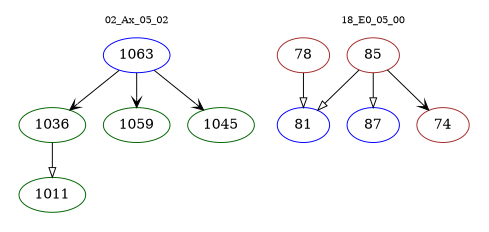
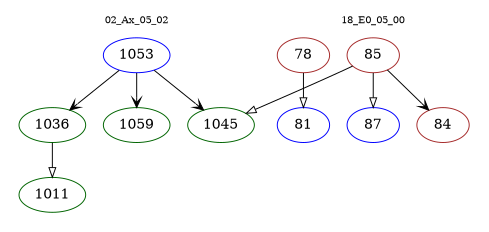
(137, 55) -> (137, 55)
(342, 87) -> (311, 85)
(443, 125) -> (443, 125)
